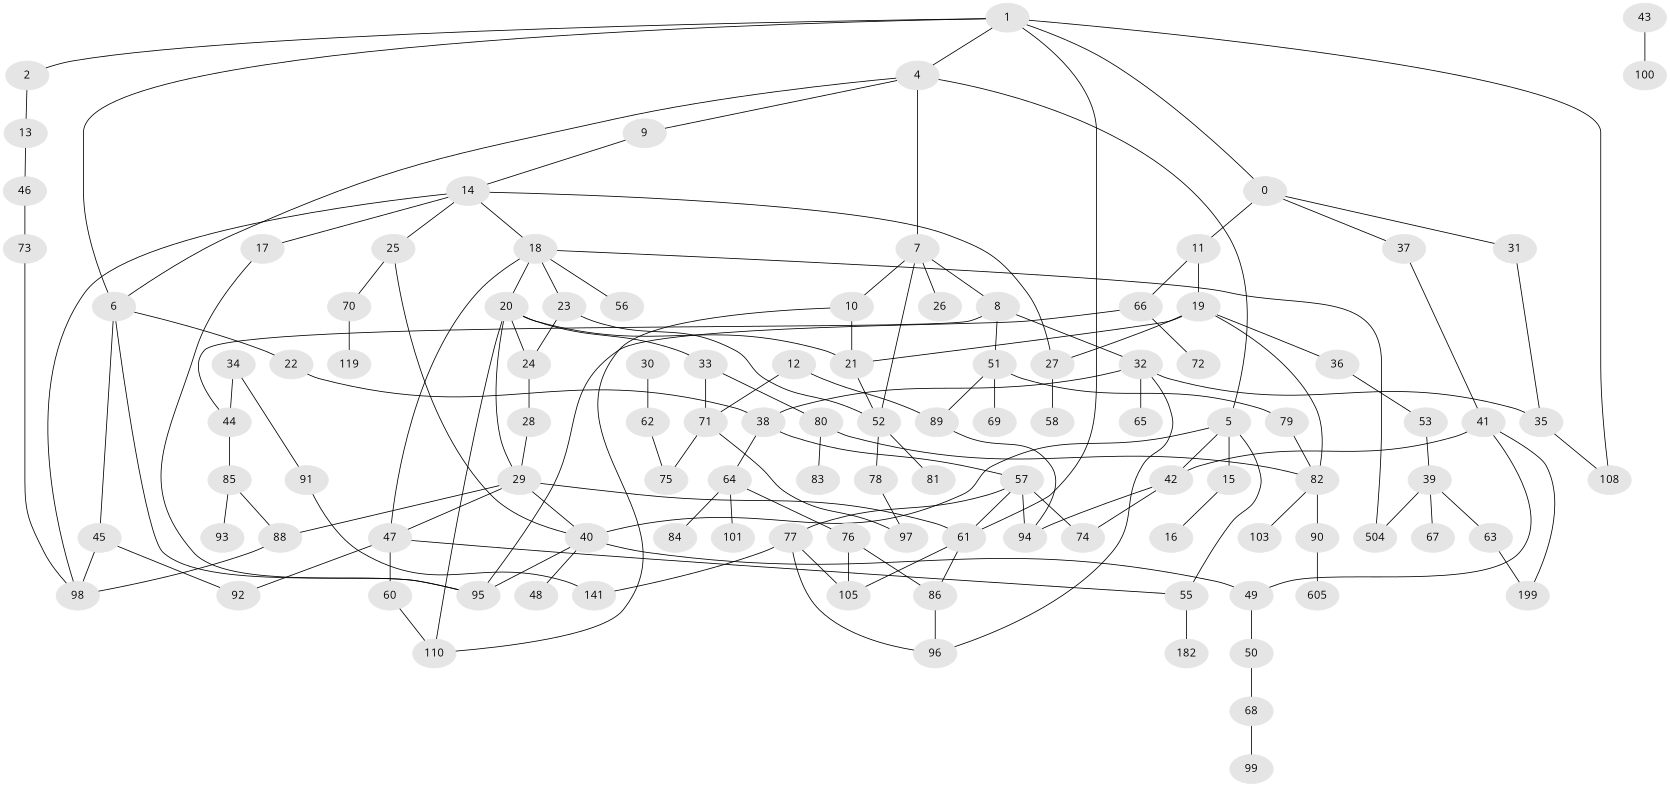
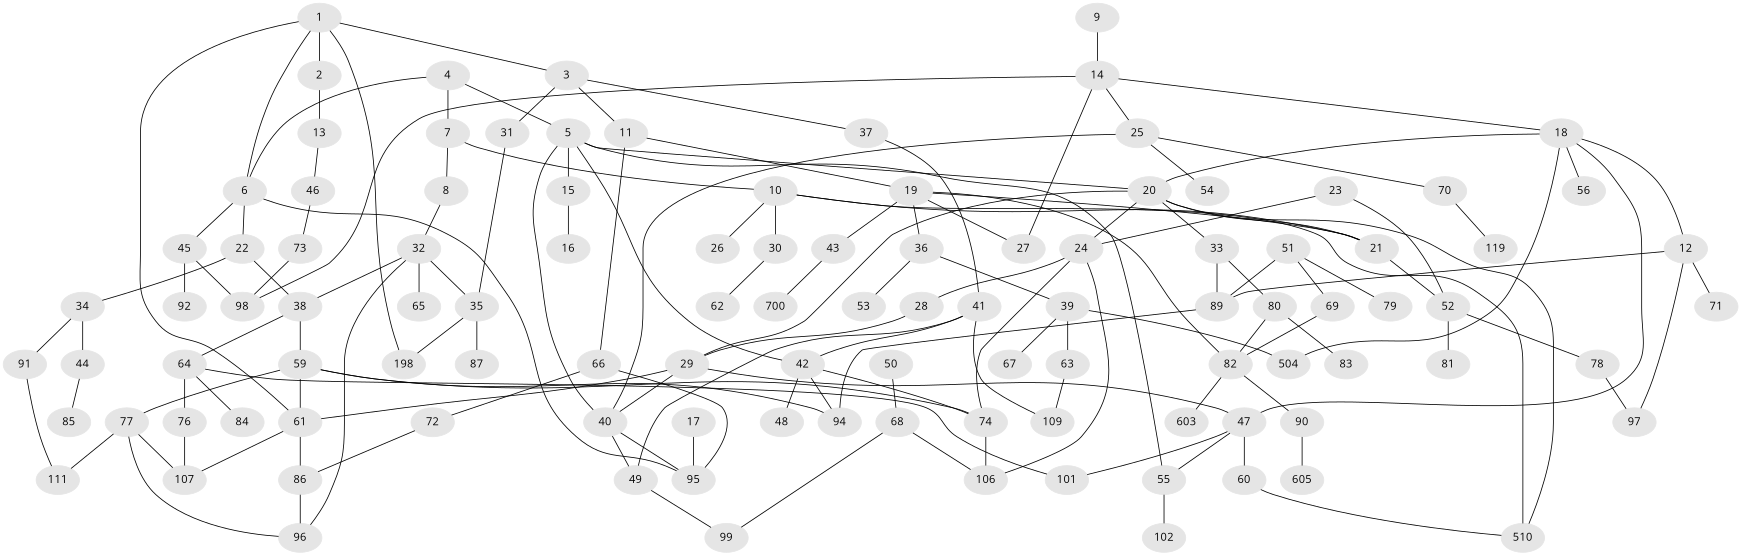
(963, 47) -> none
(1645, 75) -> (775, 307)
(781, 104) -> none
none -> (978, 177)
none -> (1207, 191)
(1265, 191) -> (567, 75)
(365, 220) -> none
none -> (775, 220)
none -> (872, 220)
(550, 278) -> (1647, 171)
(929, 278) -> (747, 220)
none -> (164, 281)
none -> (1004, 326)
(539, 329) -> none
(898, 336) -> none
(996, 336) -> none
none -> (477, 364)
(706, 393) -> (1217, 278)
(1052, 422) -> none
(1299, 446) -> (1282, 335)
(1428, 451) -> (987, 275)
(666, 480) -> none
none -> (986, 480)
(1022, 480) -> (300, 364)
(1610, 480) -> (404, 364)
(791, 495) -> (1666, 337)
(222, 538) -> none
(280, 538) -> none
(1260, 538) -> (1187, 422)
(878, 558) -> (366, 451)
(314, 567) -> (1155, 457)
(562, 567) -> (791, 397)
(594, 596) -> (58, 480)
(849, 596) -> (185, 480)
(1528, 596) -> (1052, 422)
(1252, 625) -> (681, 509)
(434, 653) -> (1523, 538)
(1187, 653) -> (1164, 538)
